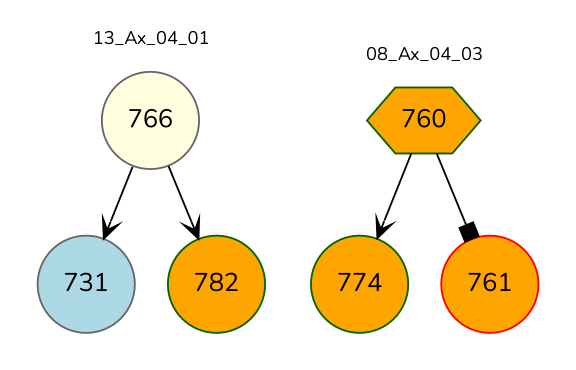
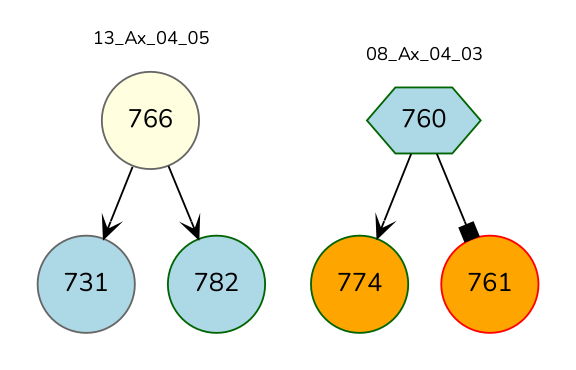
(151, 39) -> (151, 39)
(424, 120) -> (424, 120)
(216, 284) -> (216, 284)
